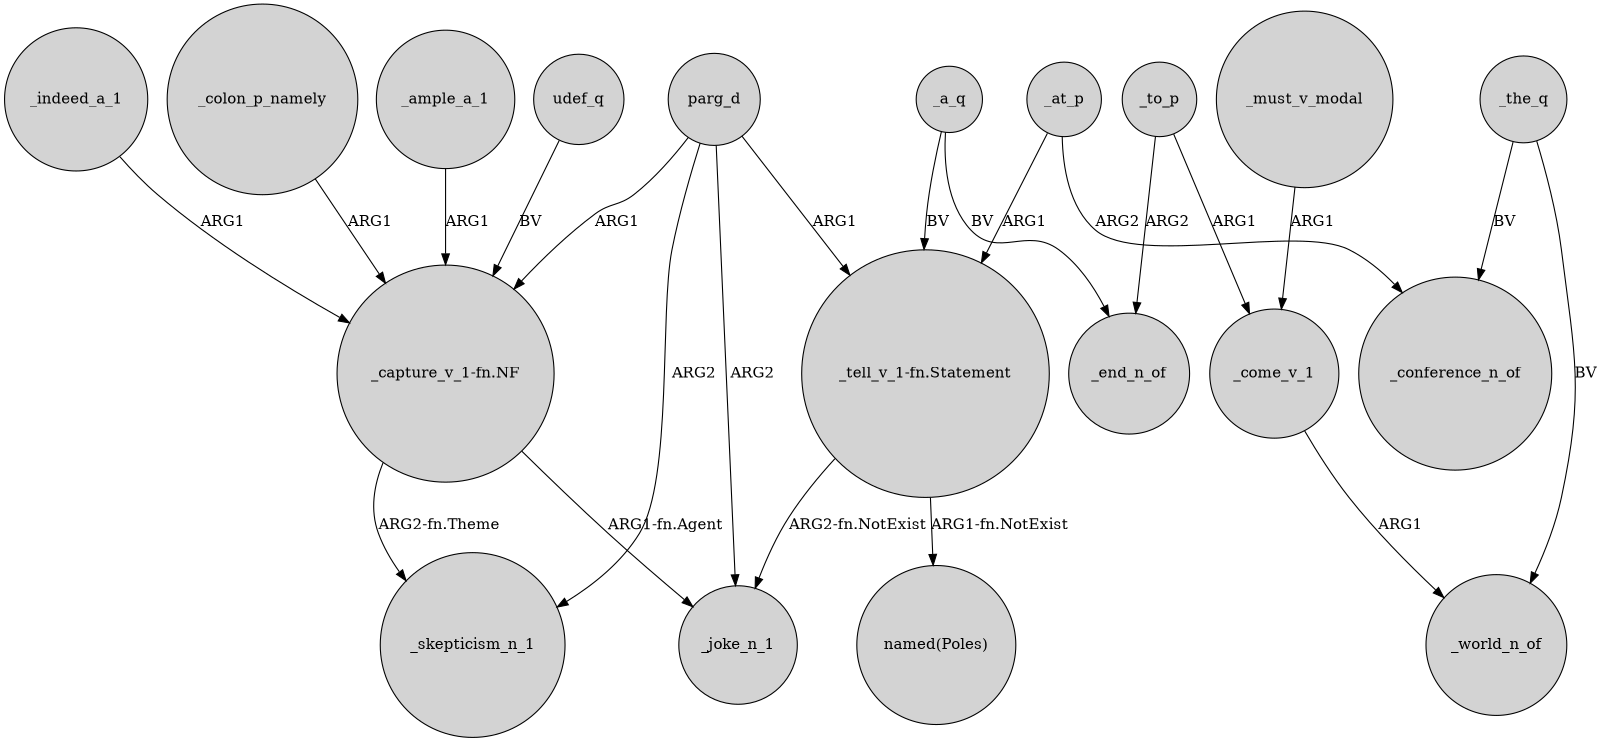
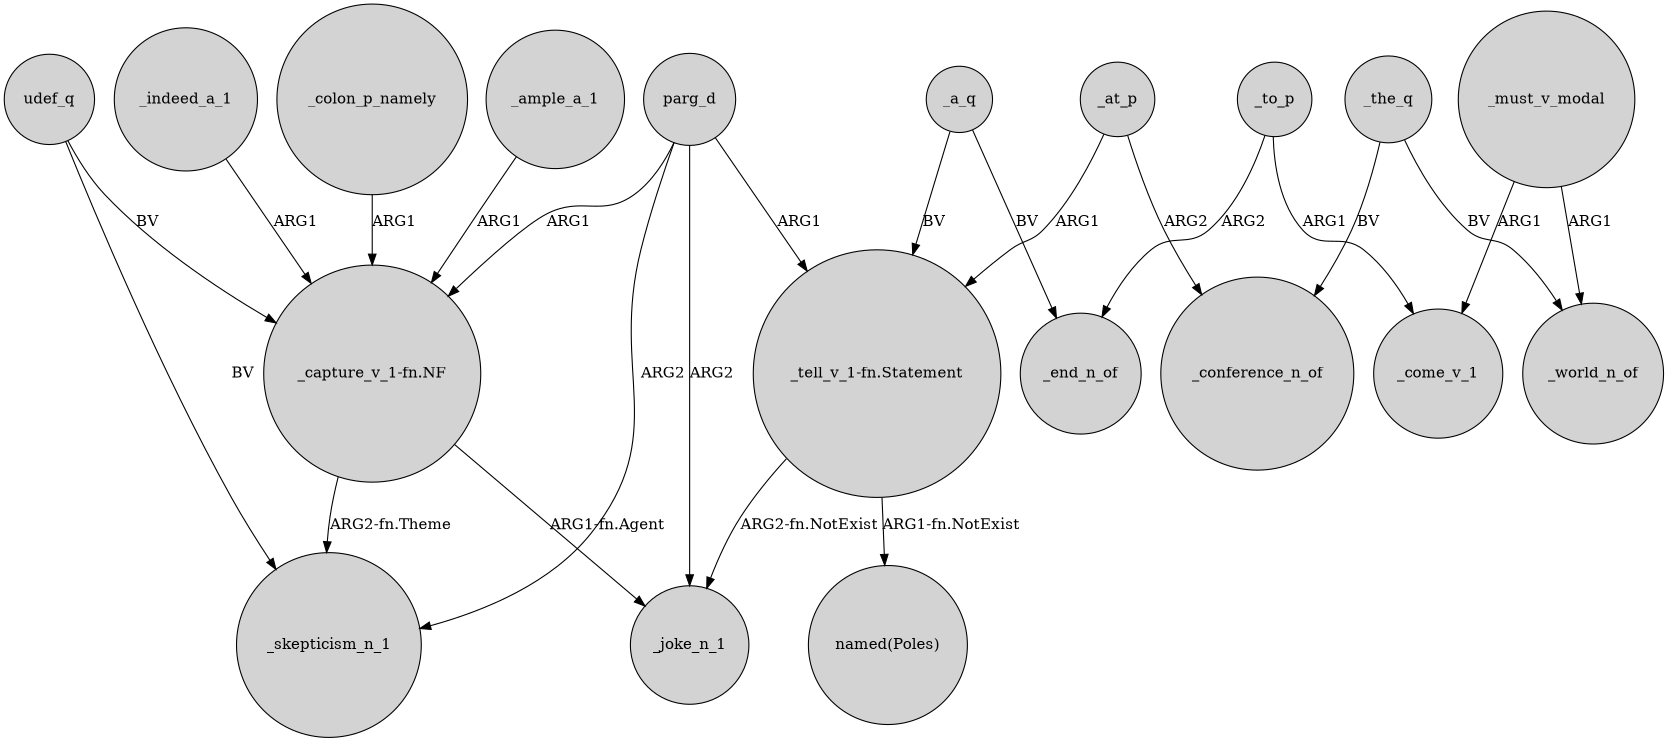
none -> (159, 355)
(1364, 516) -> (1570, 240)
